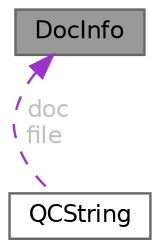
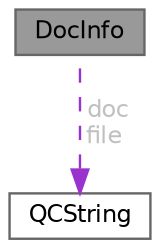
(15, 136) -> (80, 112)
